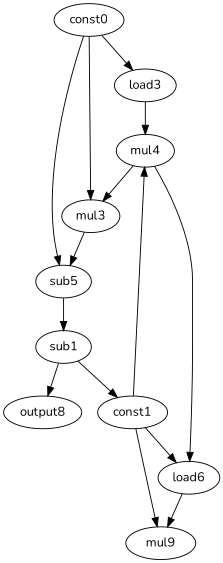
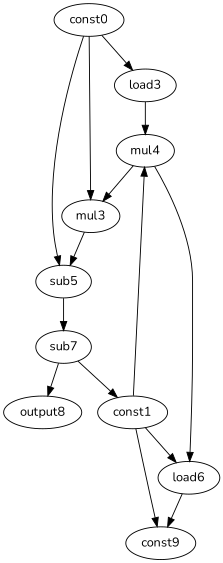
(64, 347) -> (64, 347)
(161, 543) -> (161, 543)
